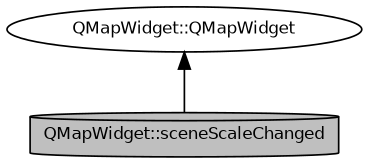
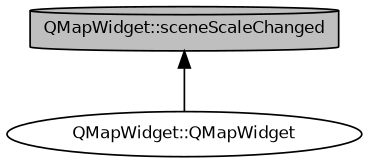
(184, 91) -> (184, 90)
